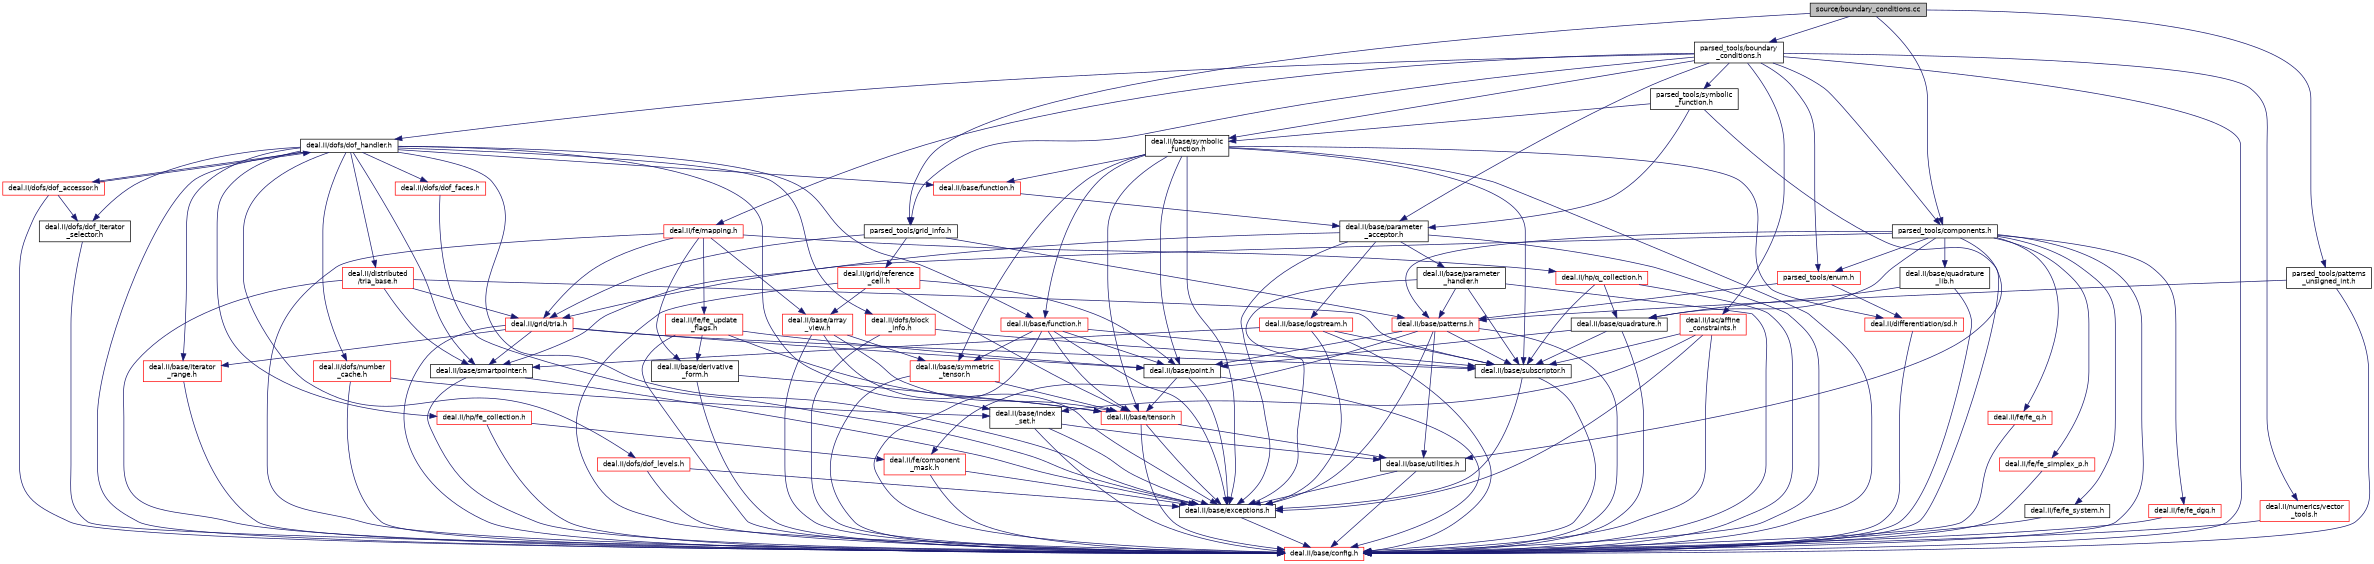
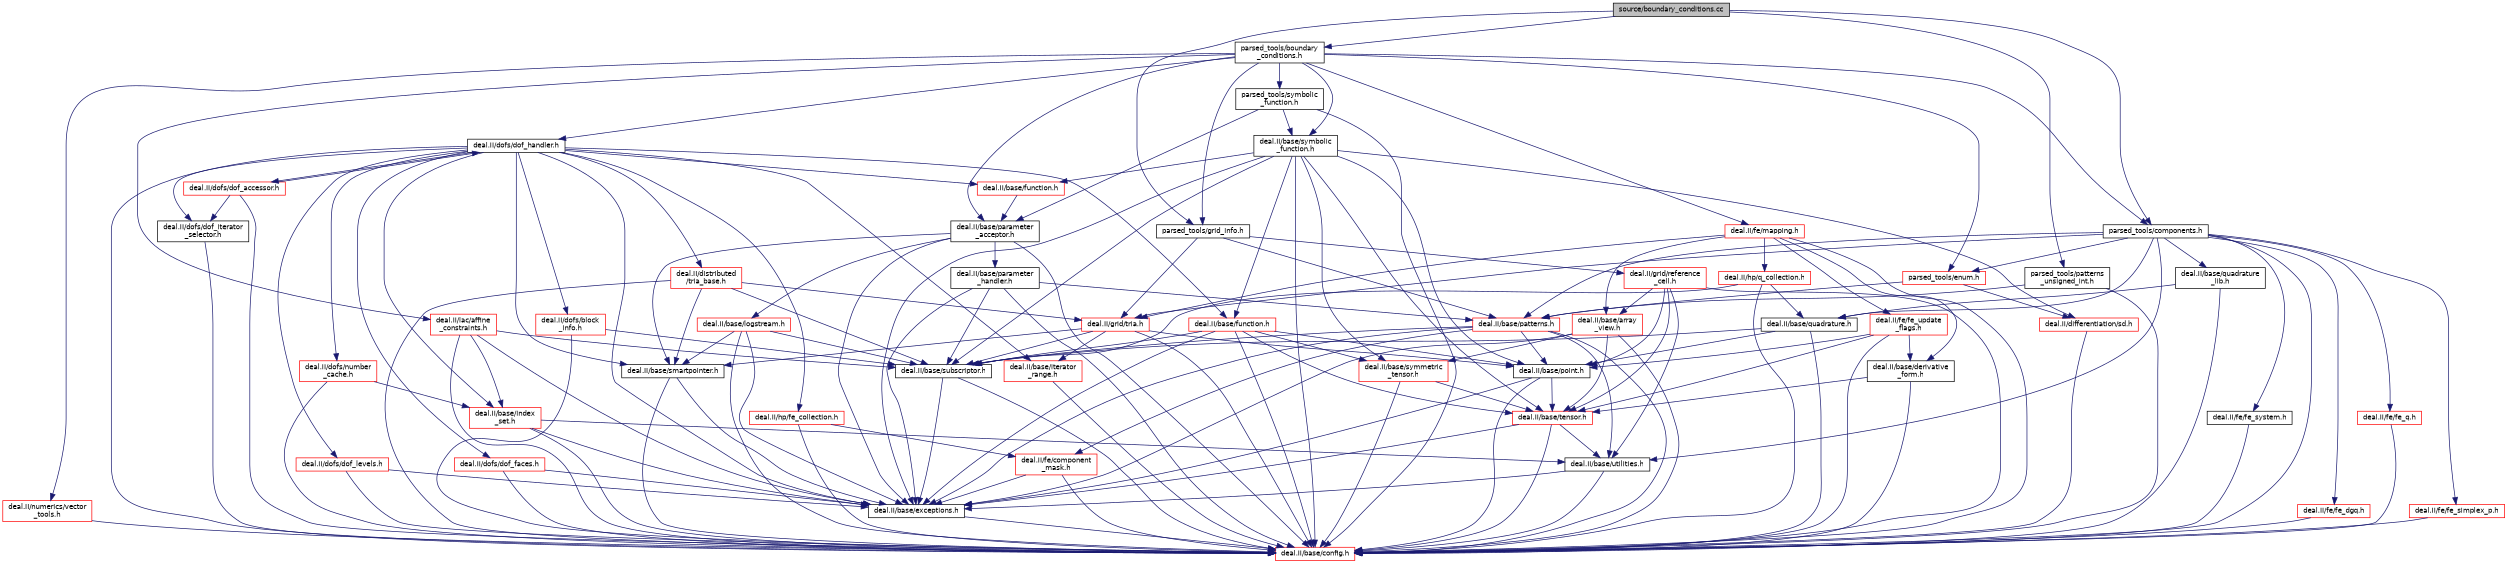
none -> (1663, 375)
(1026, 418) -> (505, 418)
(2241, 486) -> (874, 548)
